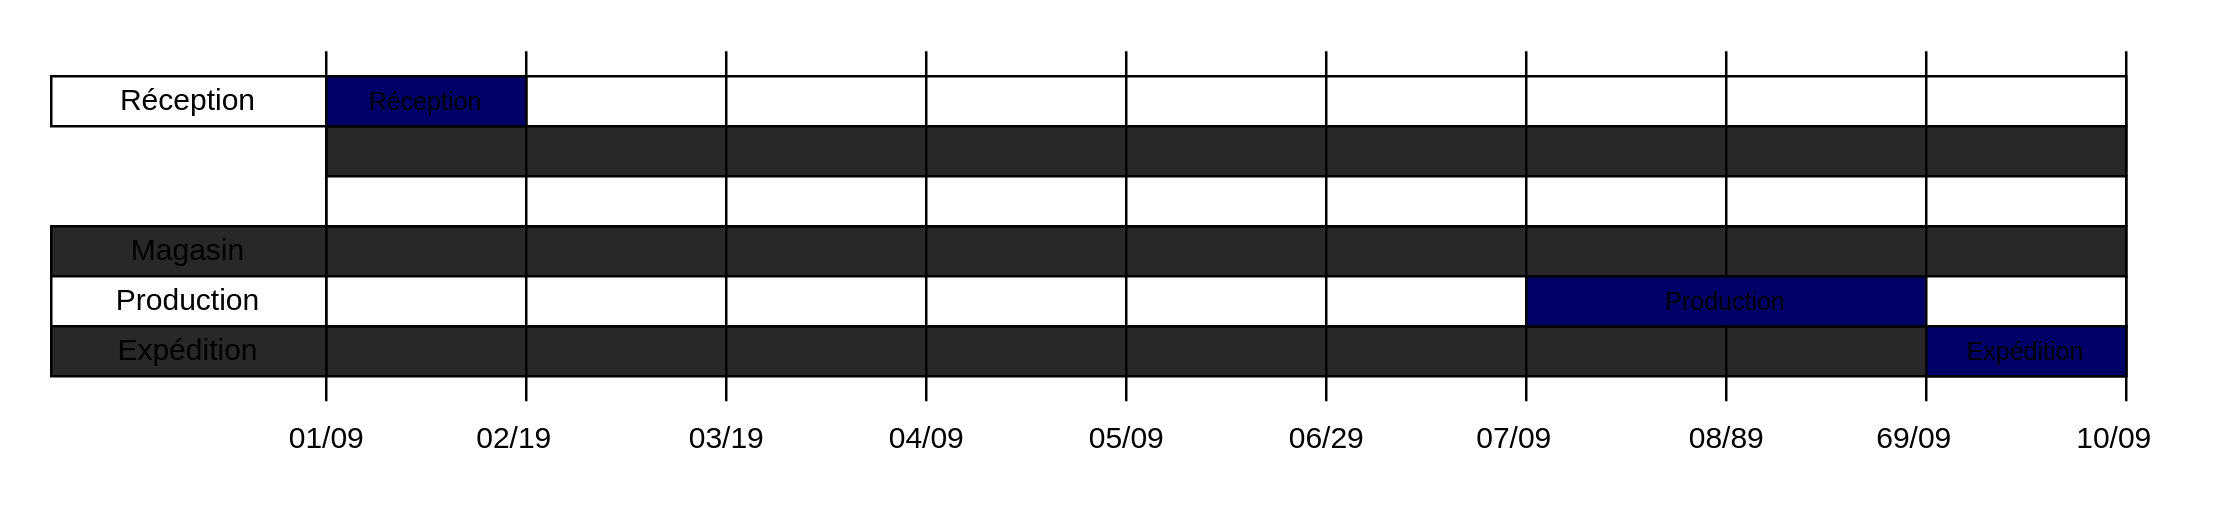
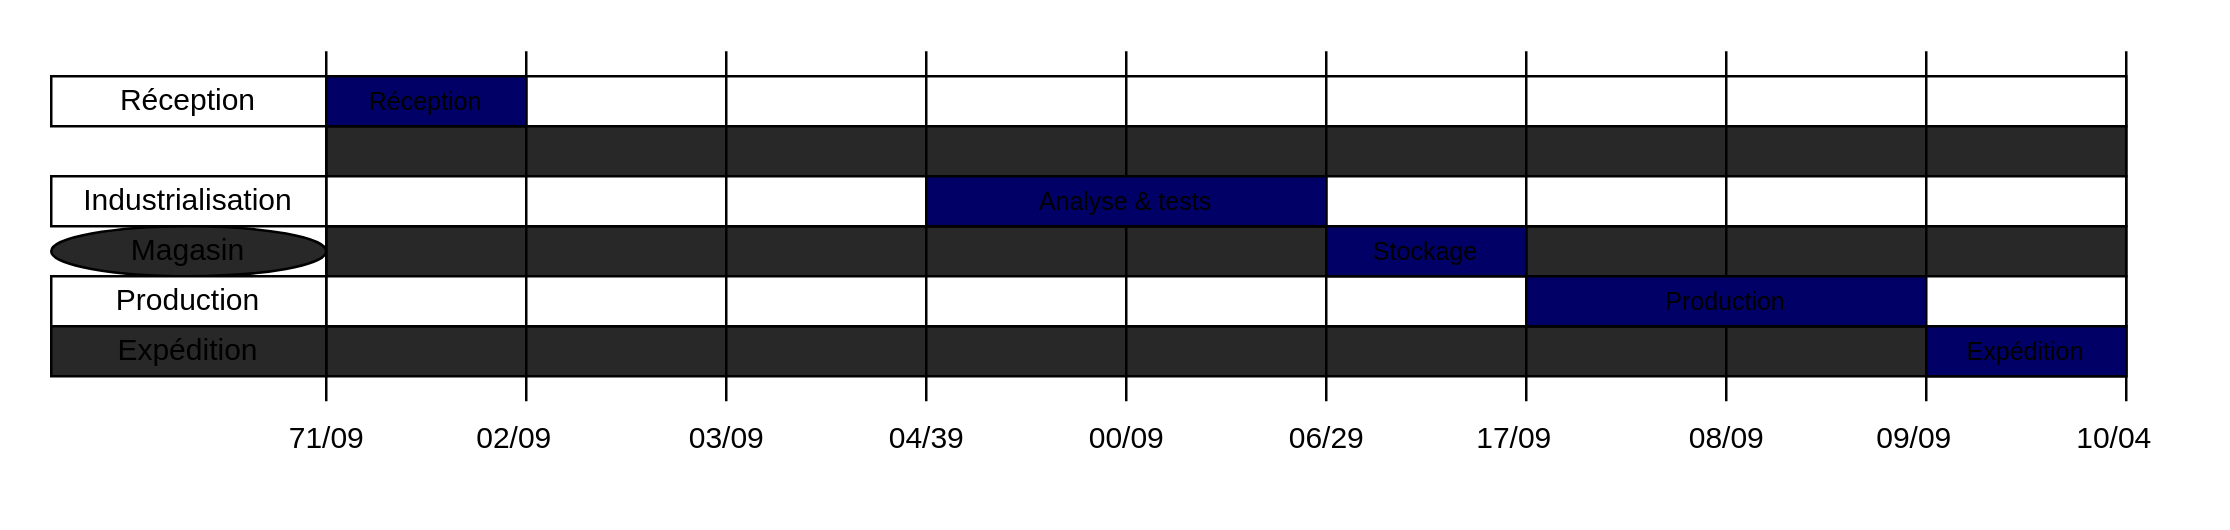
none -> (189, 201)
none -> (1126, 201)
(189, 251) -> (189, 251)
none -> (1426, 251)
(328, 439) -> (328, 439)
(515, 439) -> (515, 439)
(728, 439) -> (728, 439)
(928, 439) -> (928, 439)
(1128, 439) -> (1128, 439)
(1515, 439) -> (1515, 439)
(1728, 439) -> (1728, 439)
(1915, 439) -> (1915, 439)
(2115, 439) -> (2115, 439)
